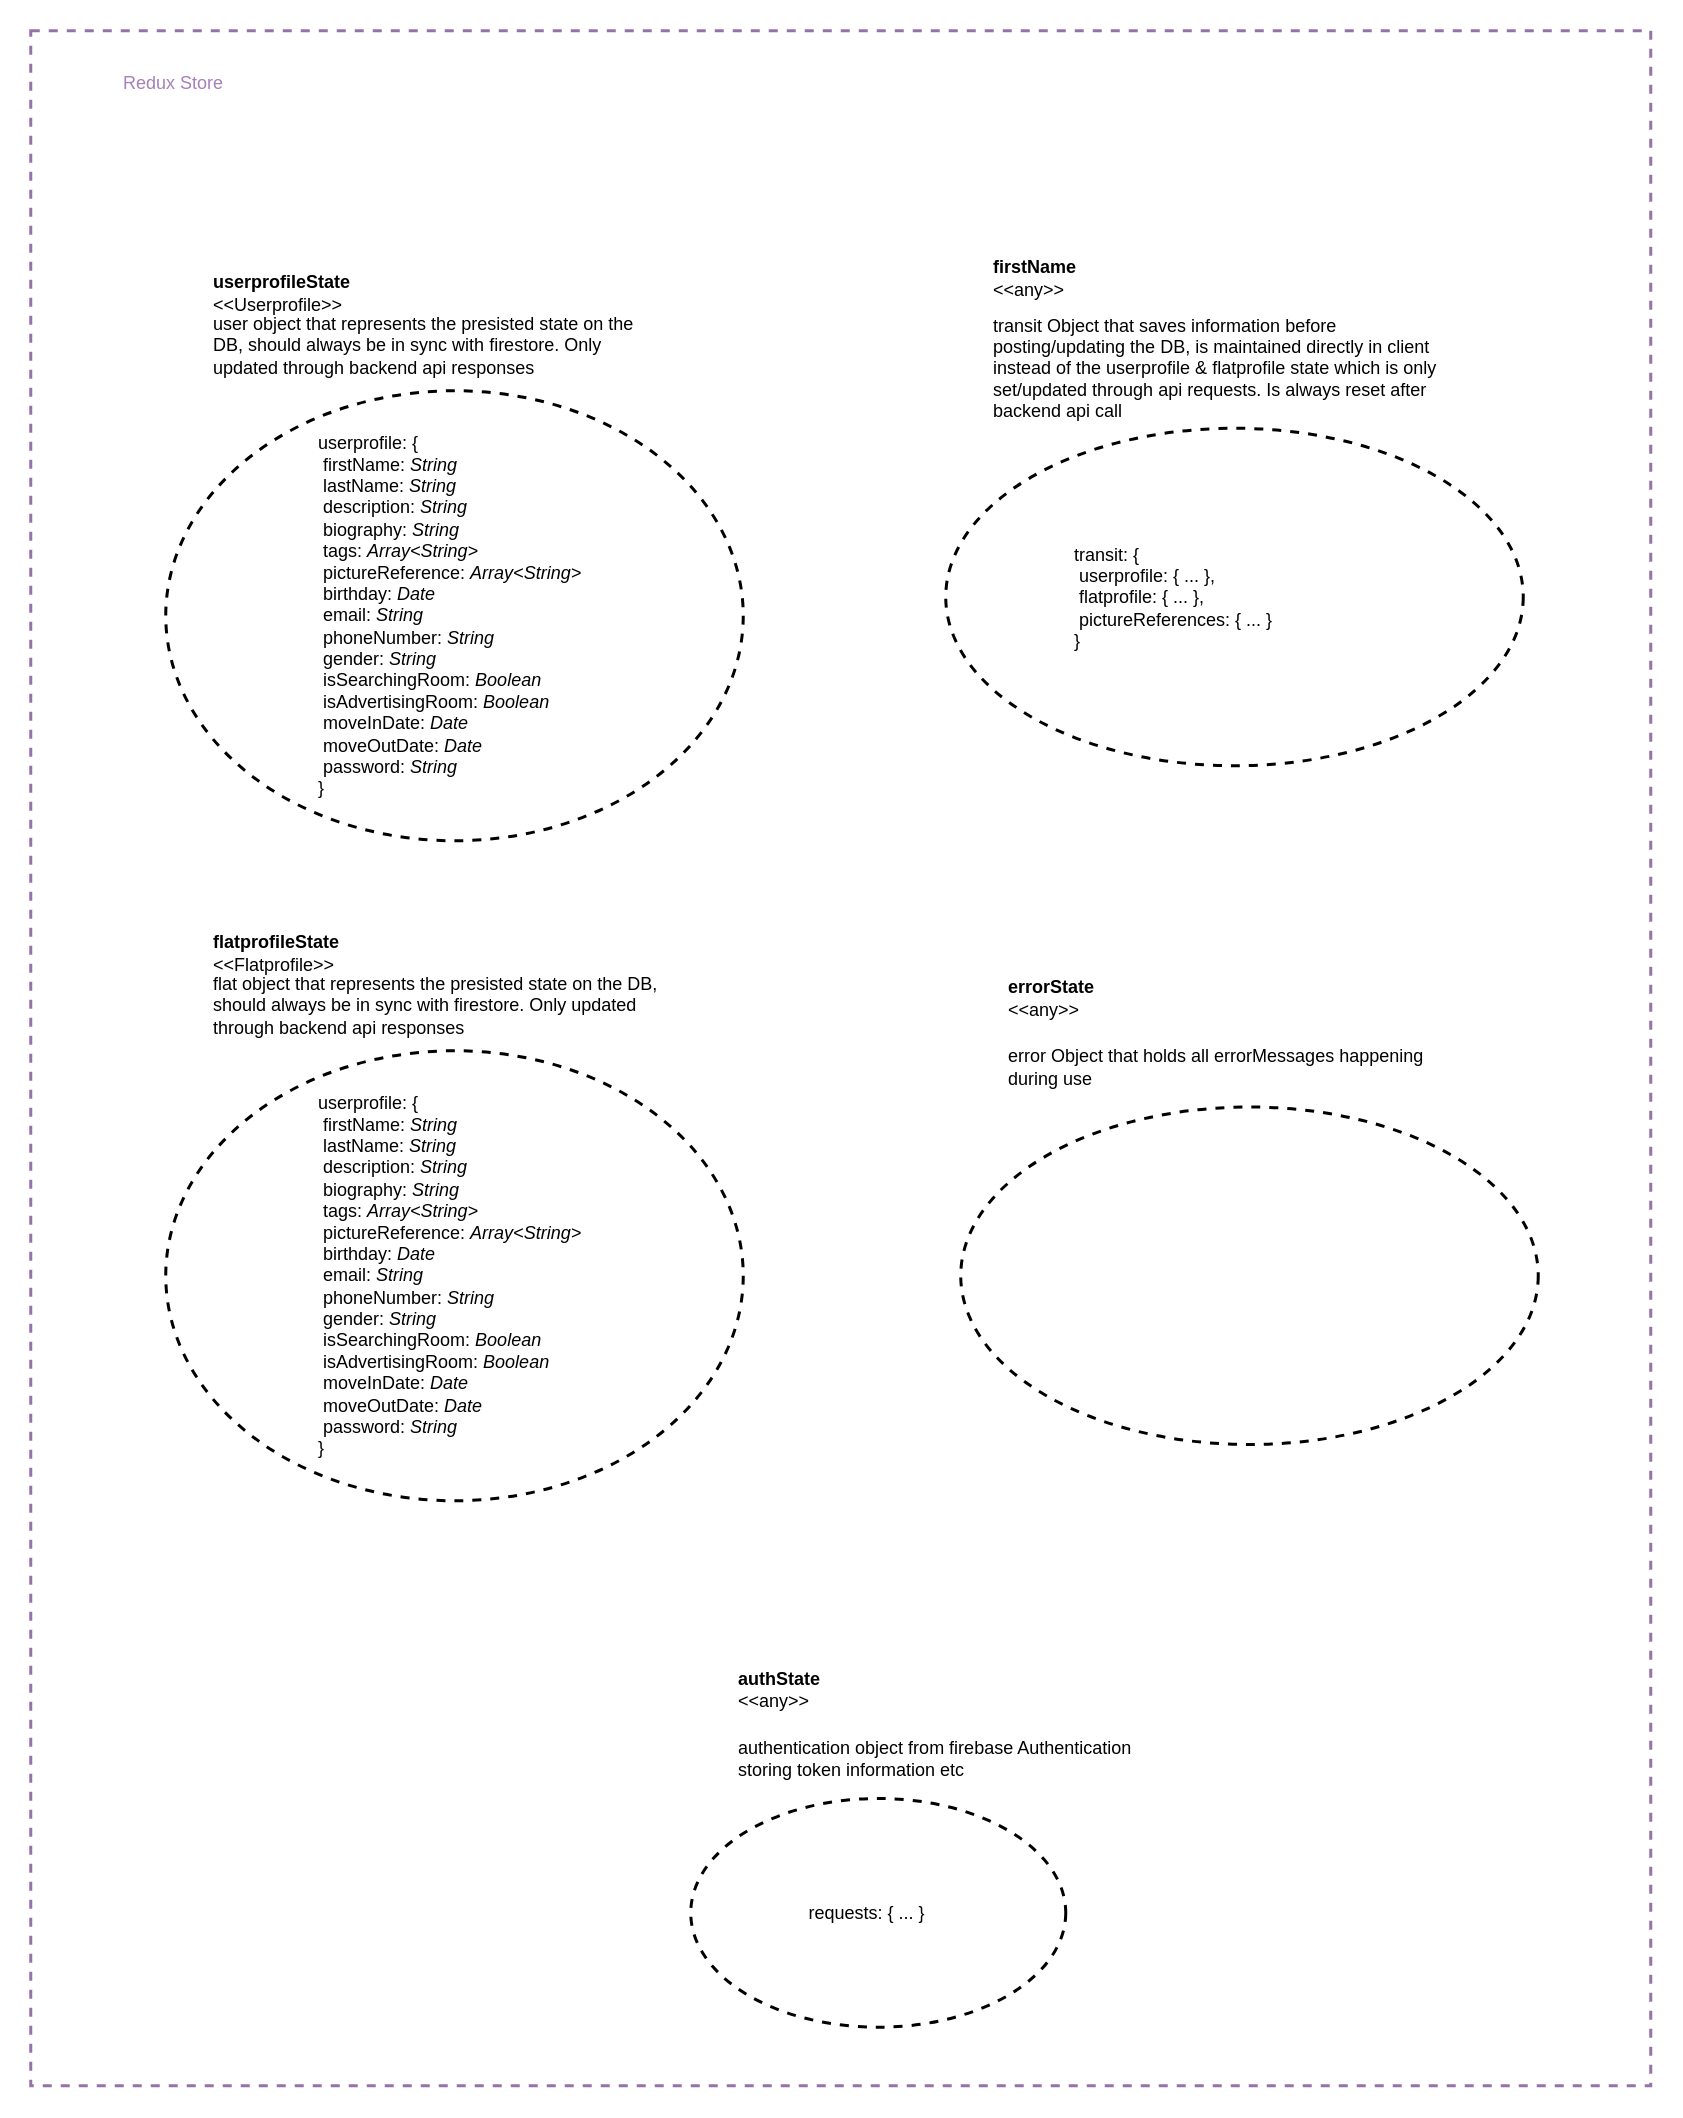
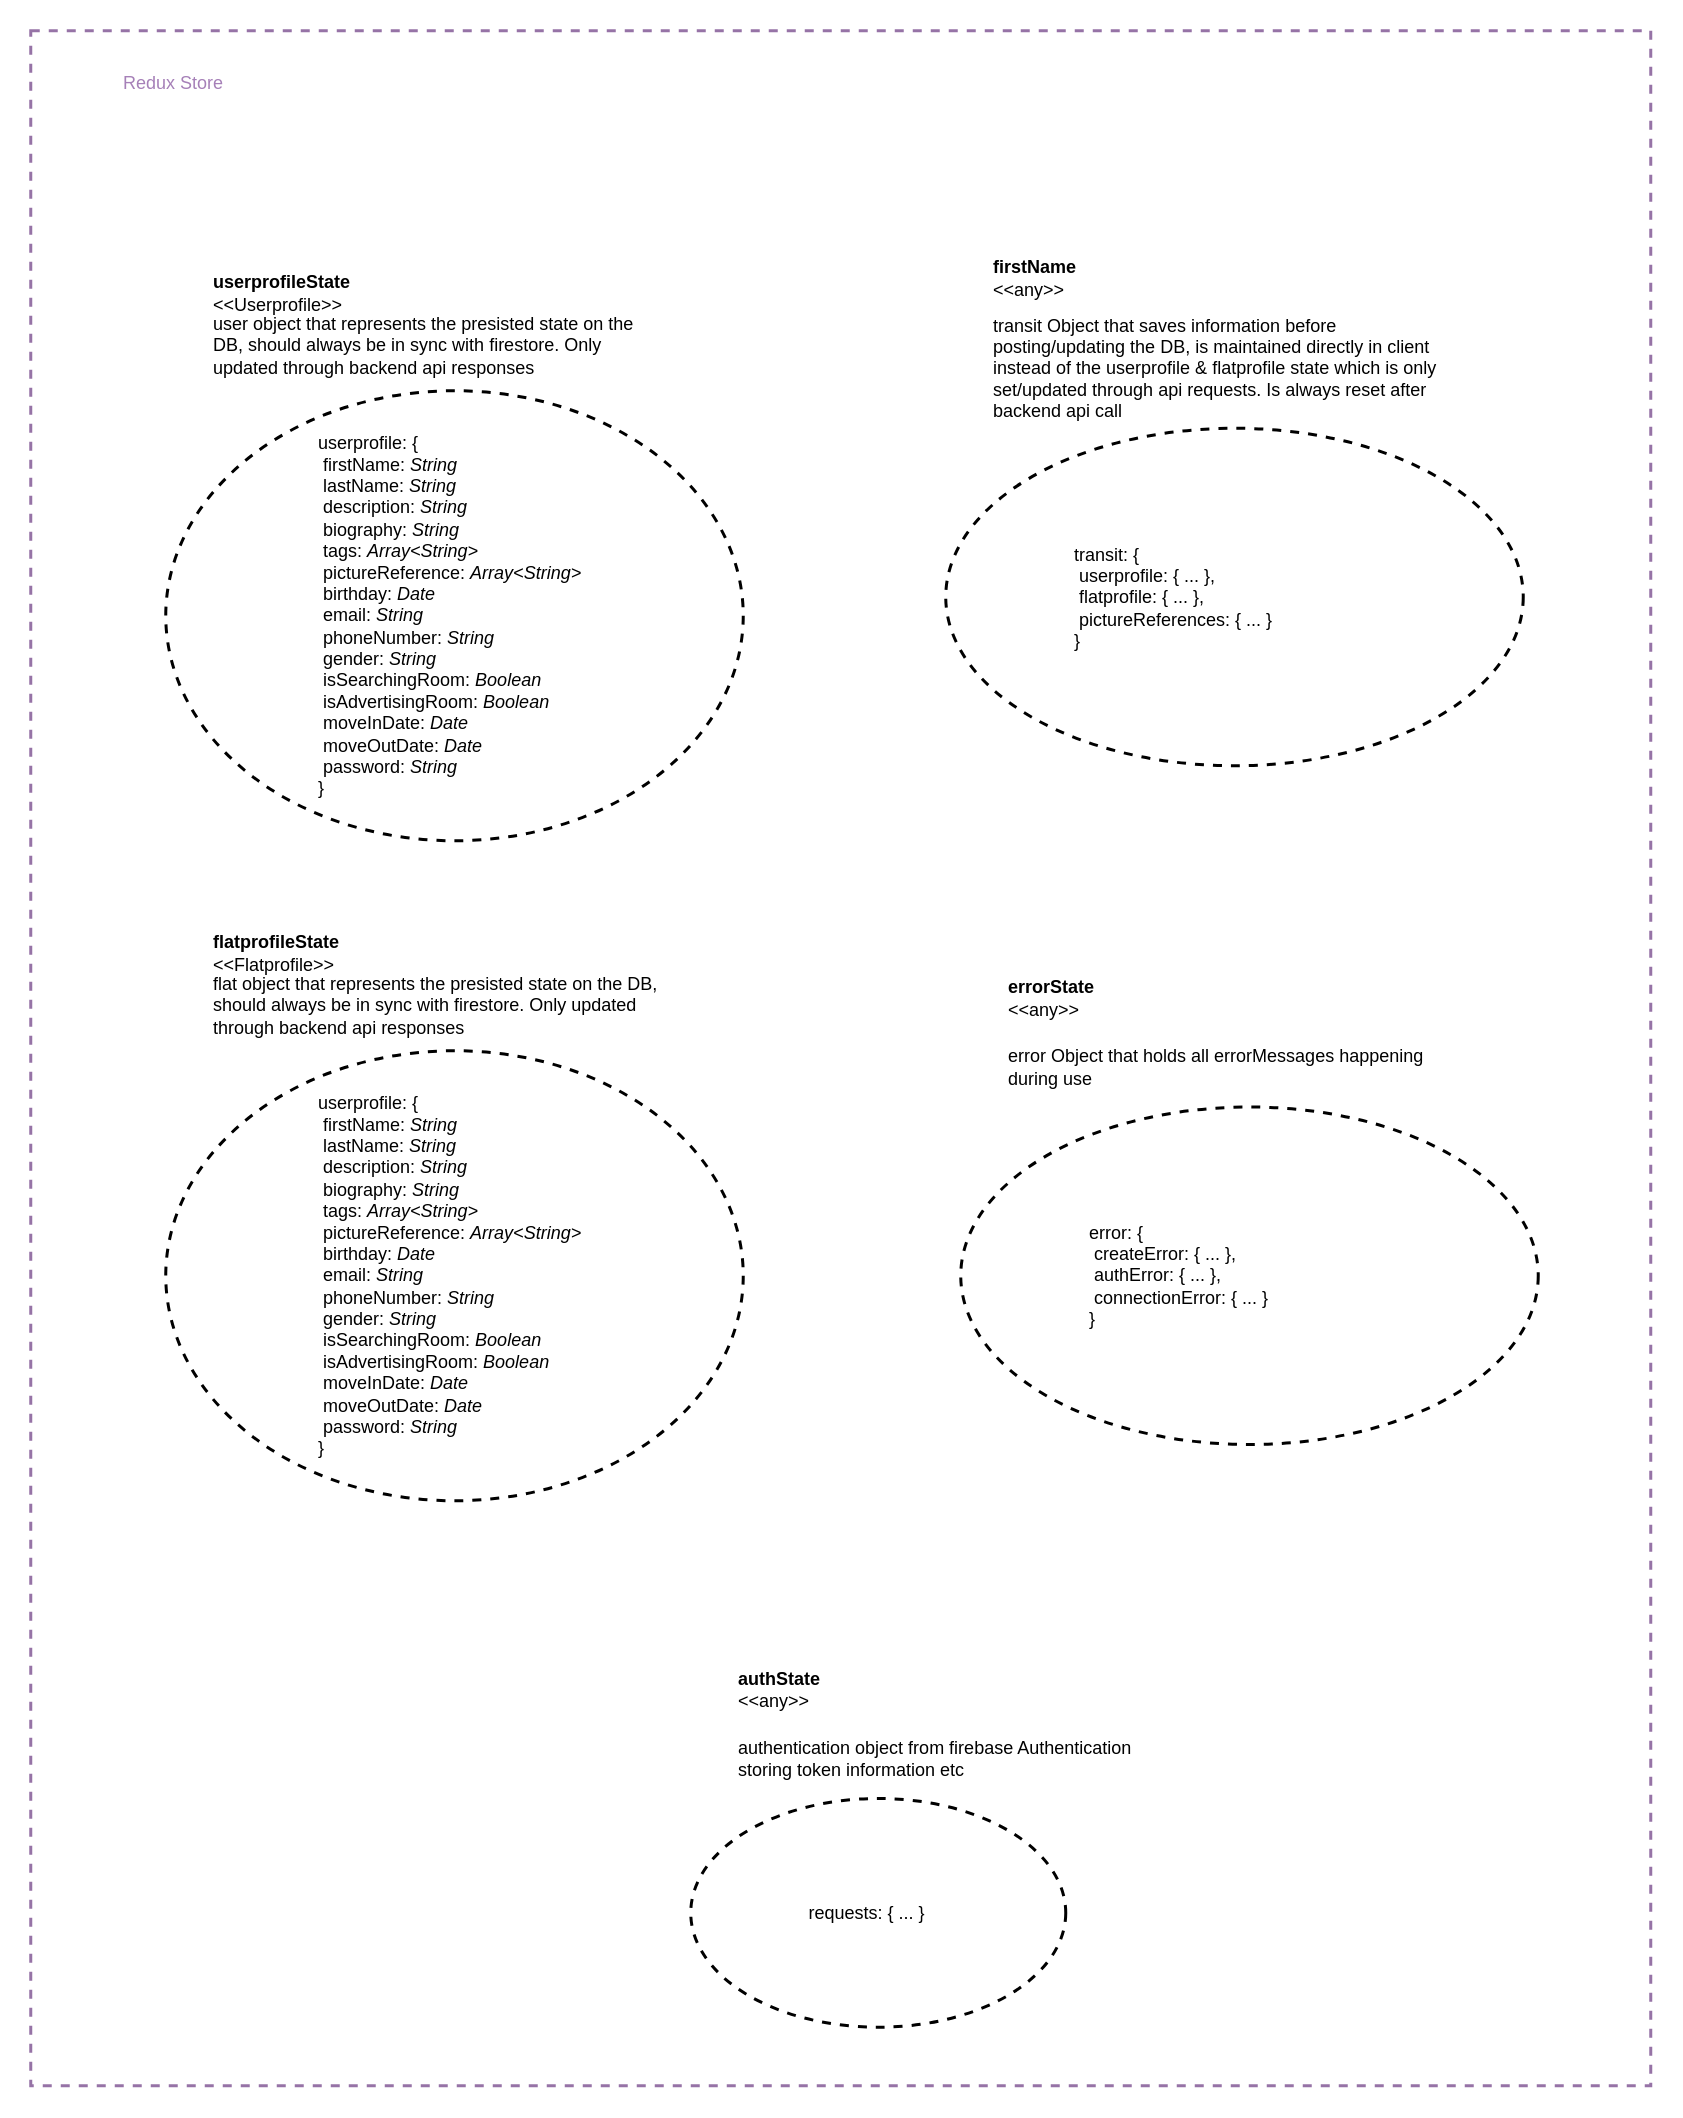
none -> (1250, 1276)
